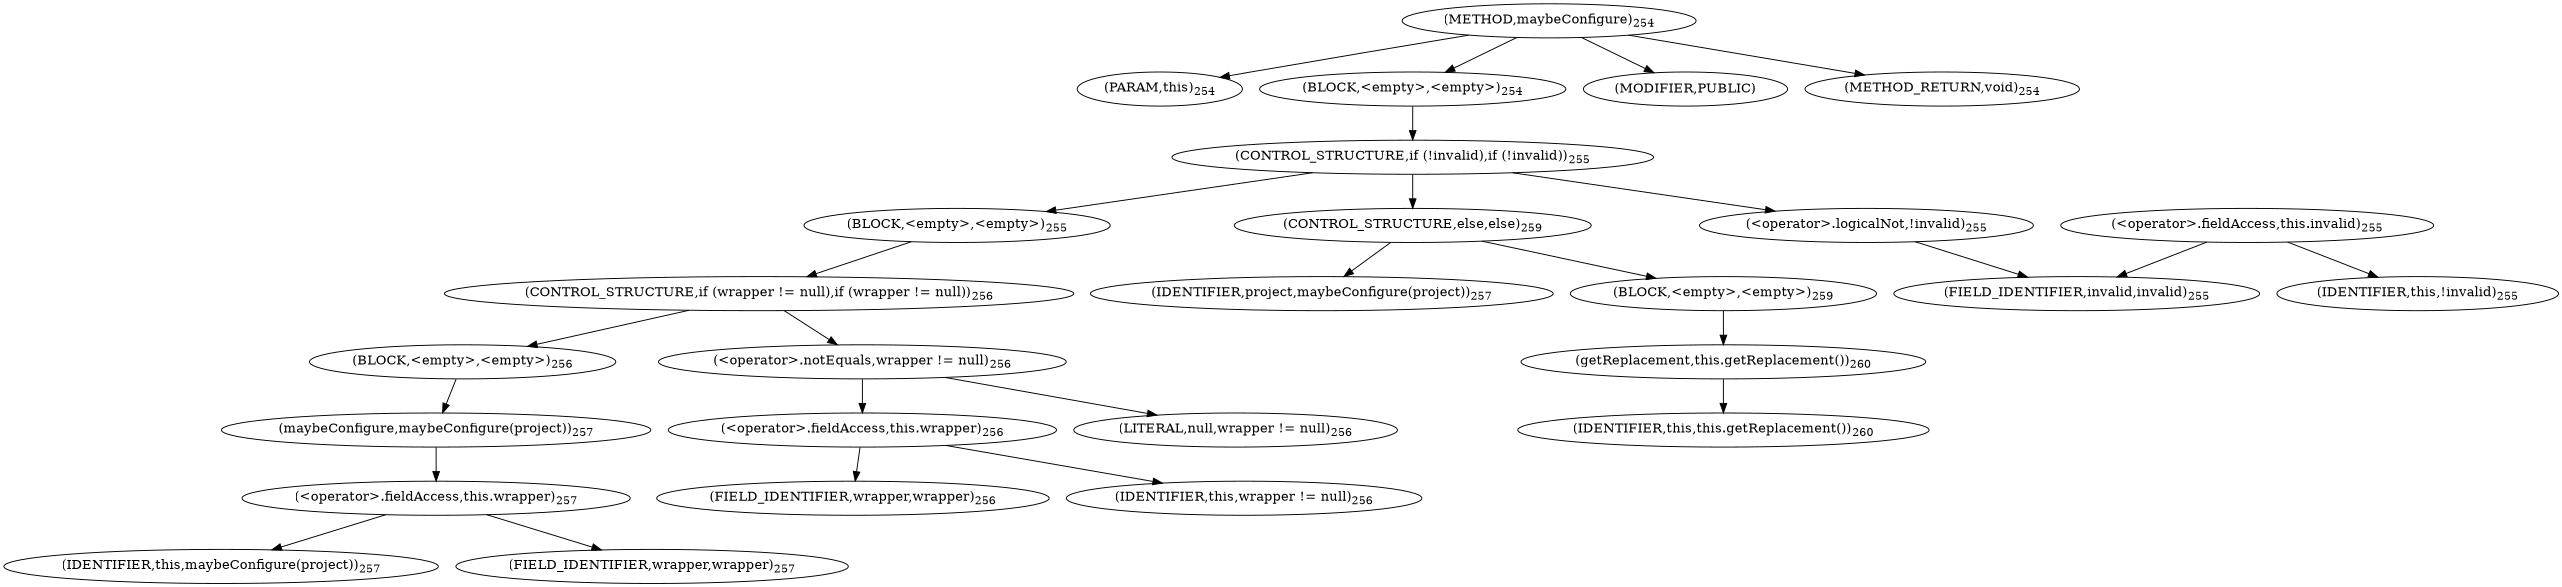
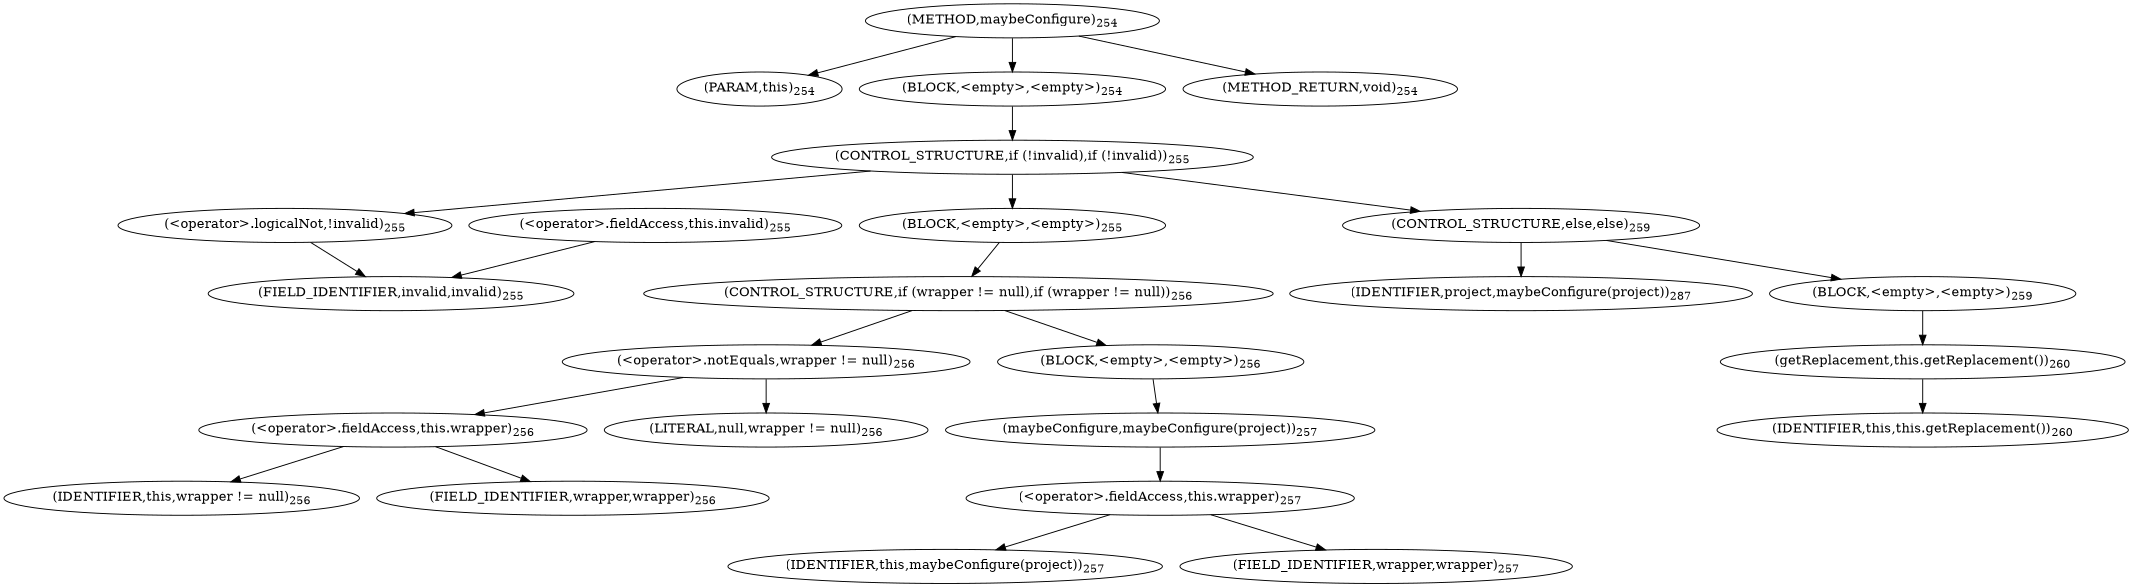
(1685, 89) -> none
(1481, 292) -> (1681, 292)
(2418, 294) -> none
